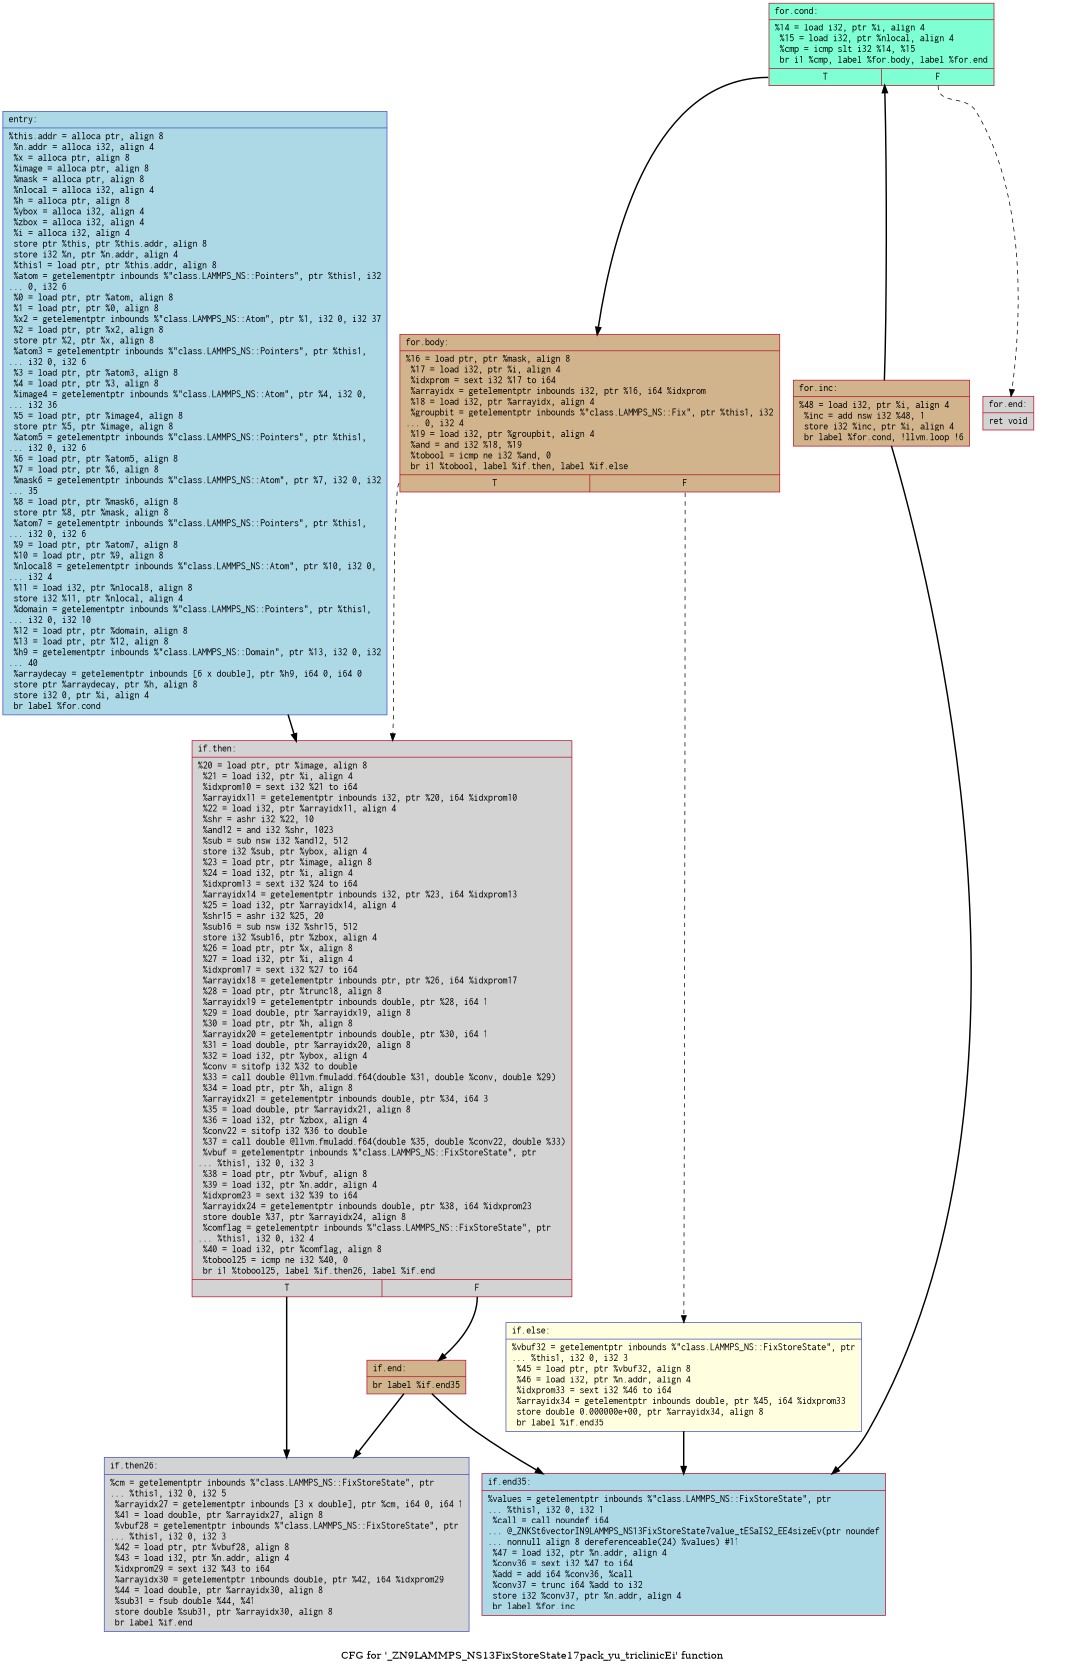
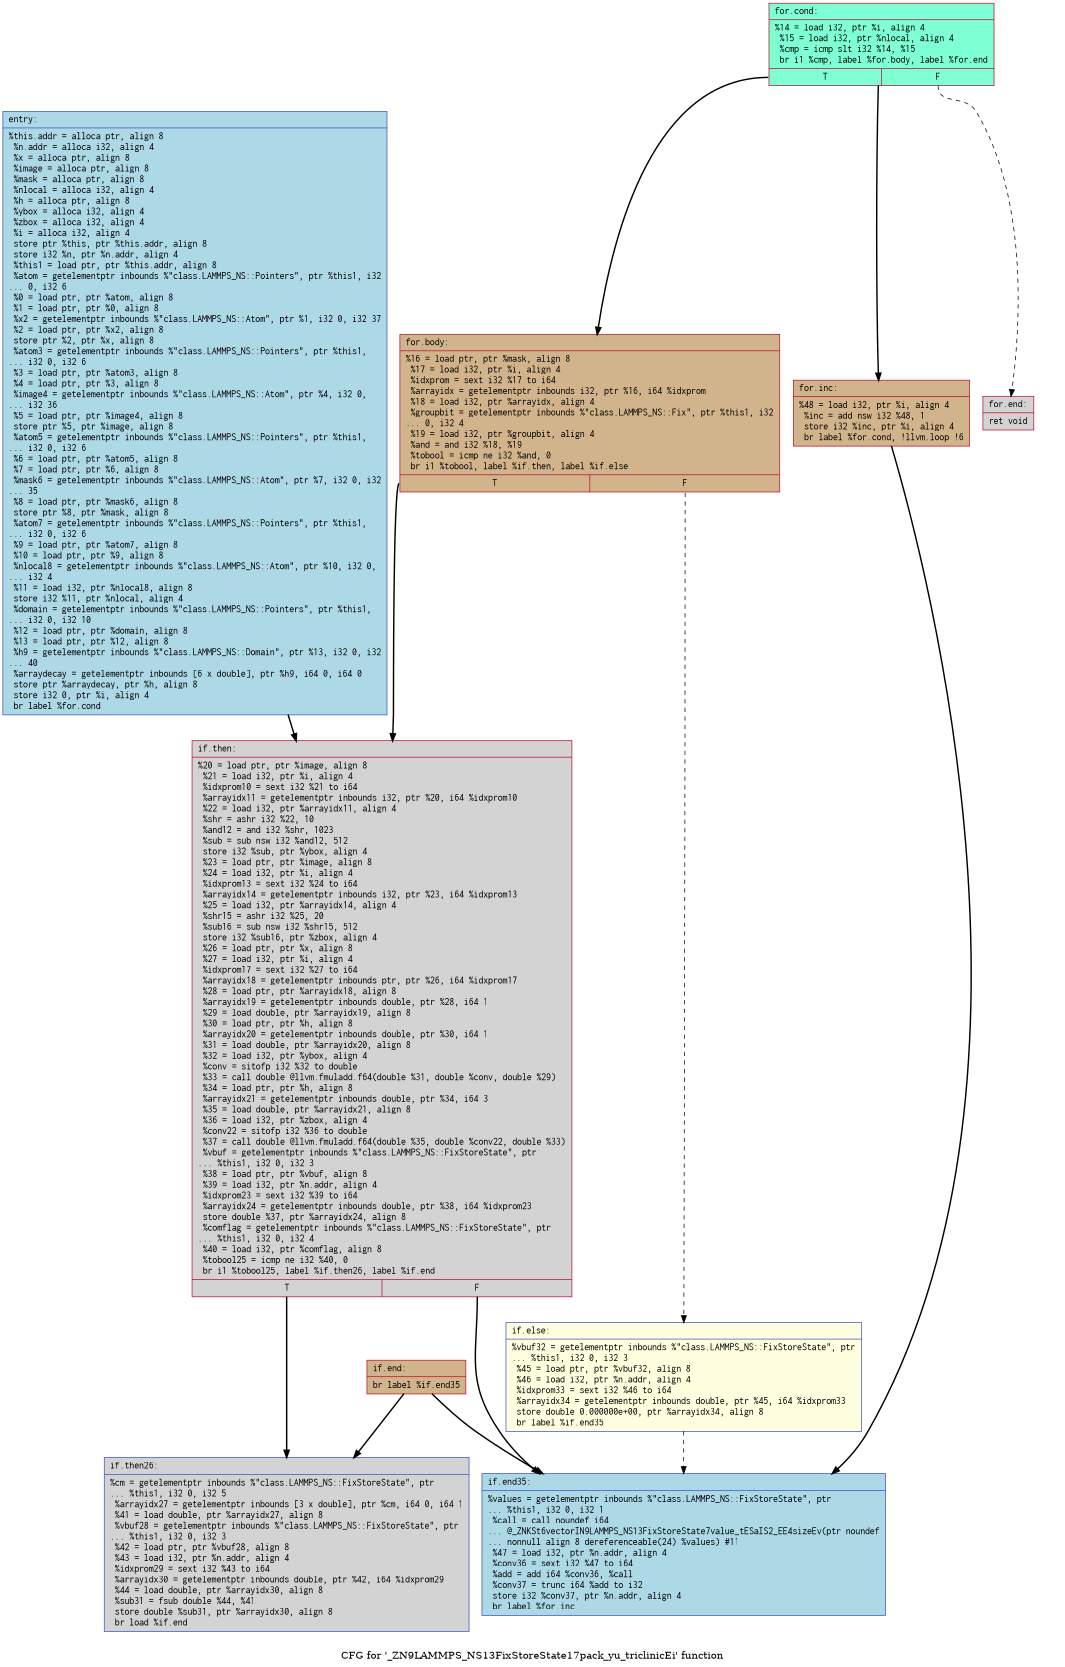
(886, 237) -> (877, 229)
(394, 608) -> (394, 608)
(290, 991) -> (297, 991)
(467, 1329) -> (480, 1392)
(684, 1449) -> (684, 1449)
(684, 1544) -> (684, 1544)
(151, 1623) -> (149, 1623)
